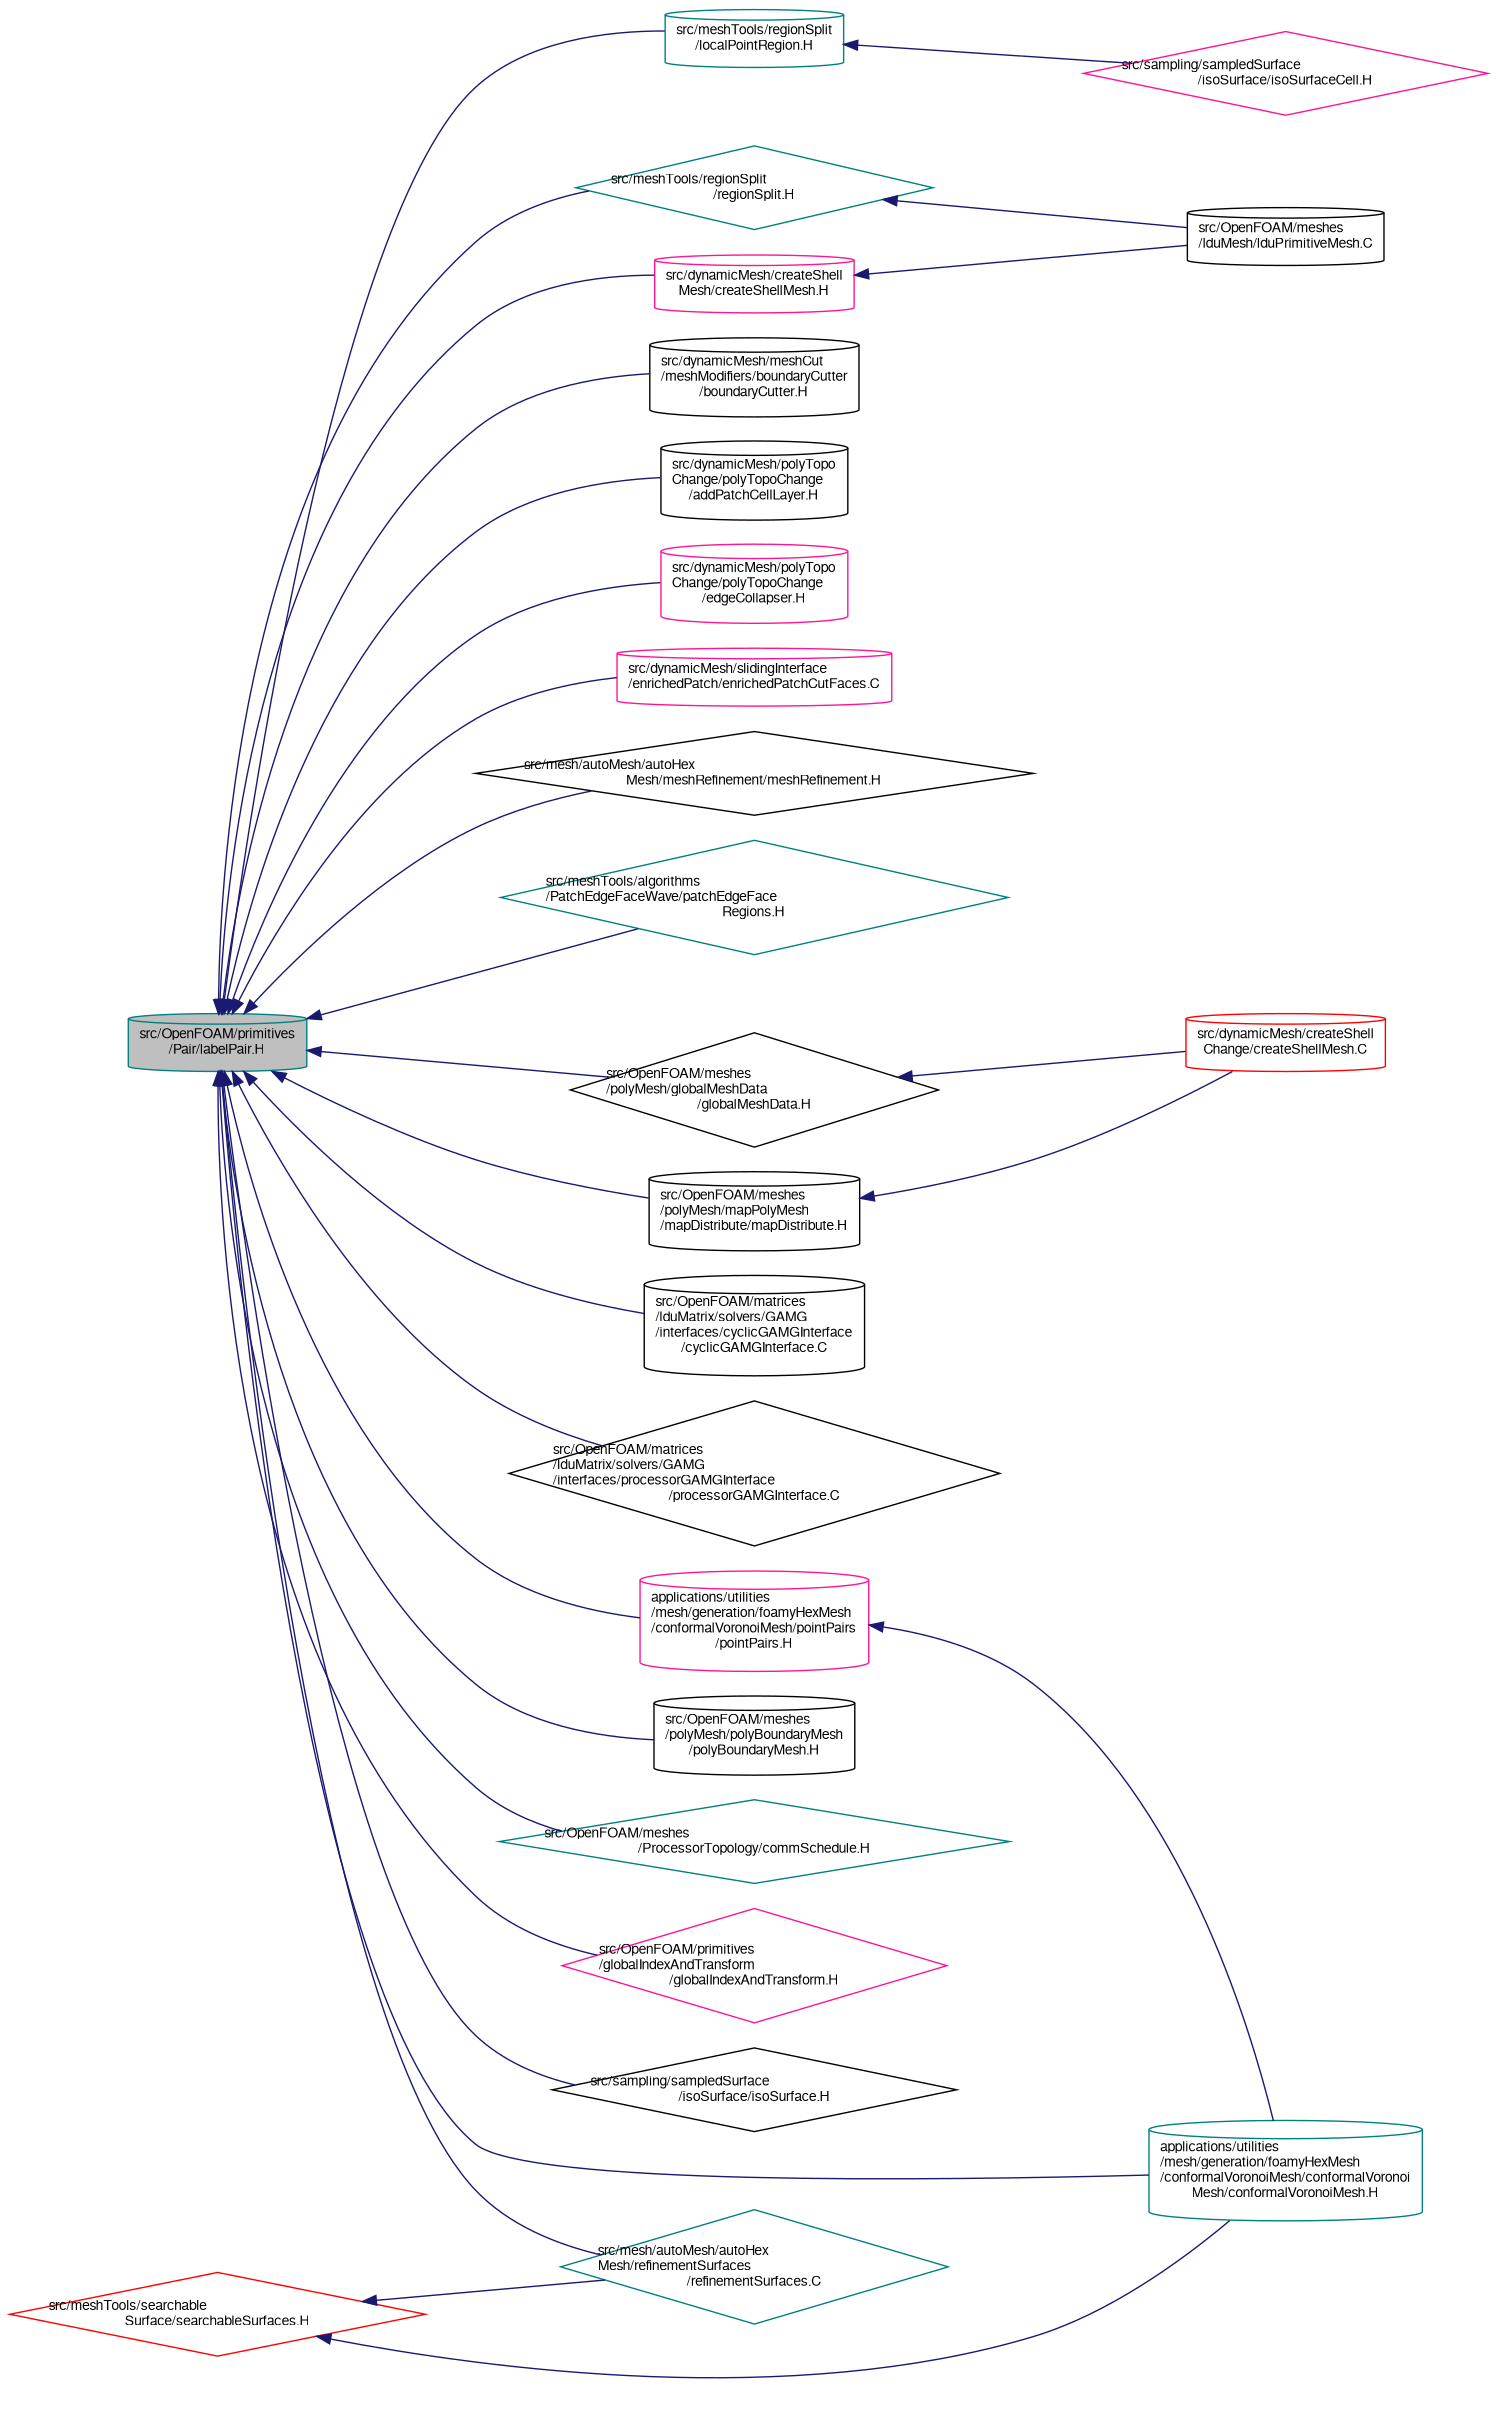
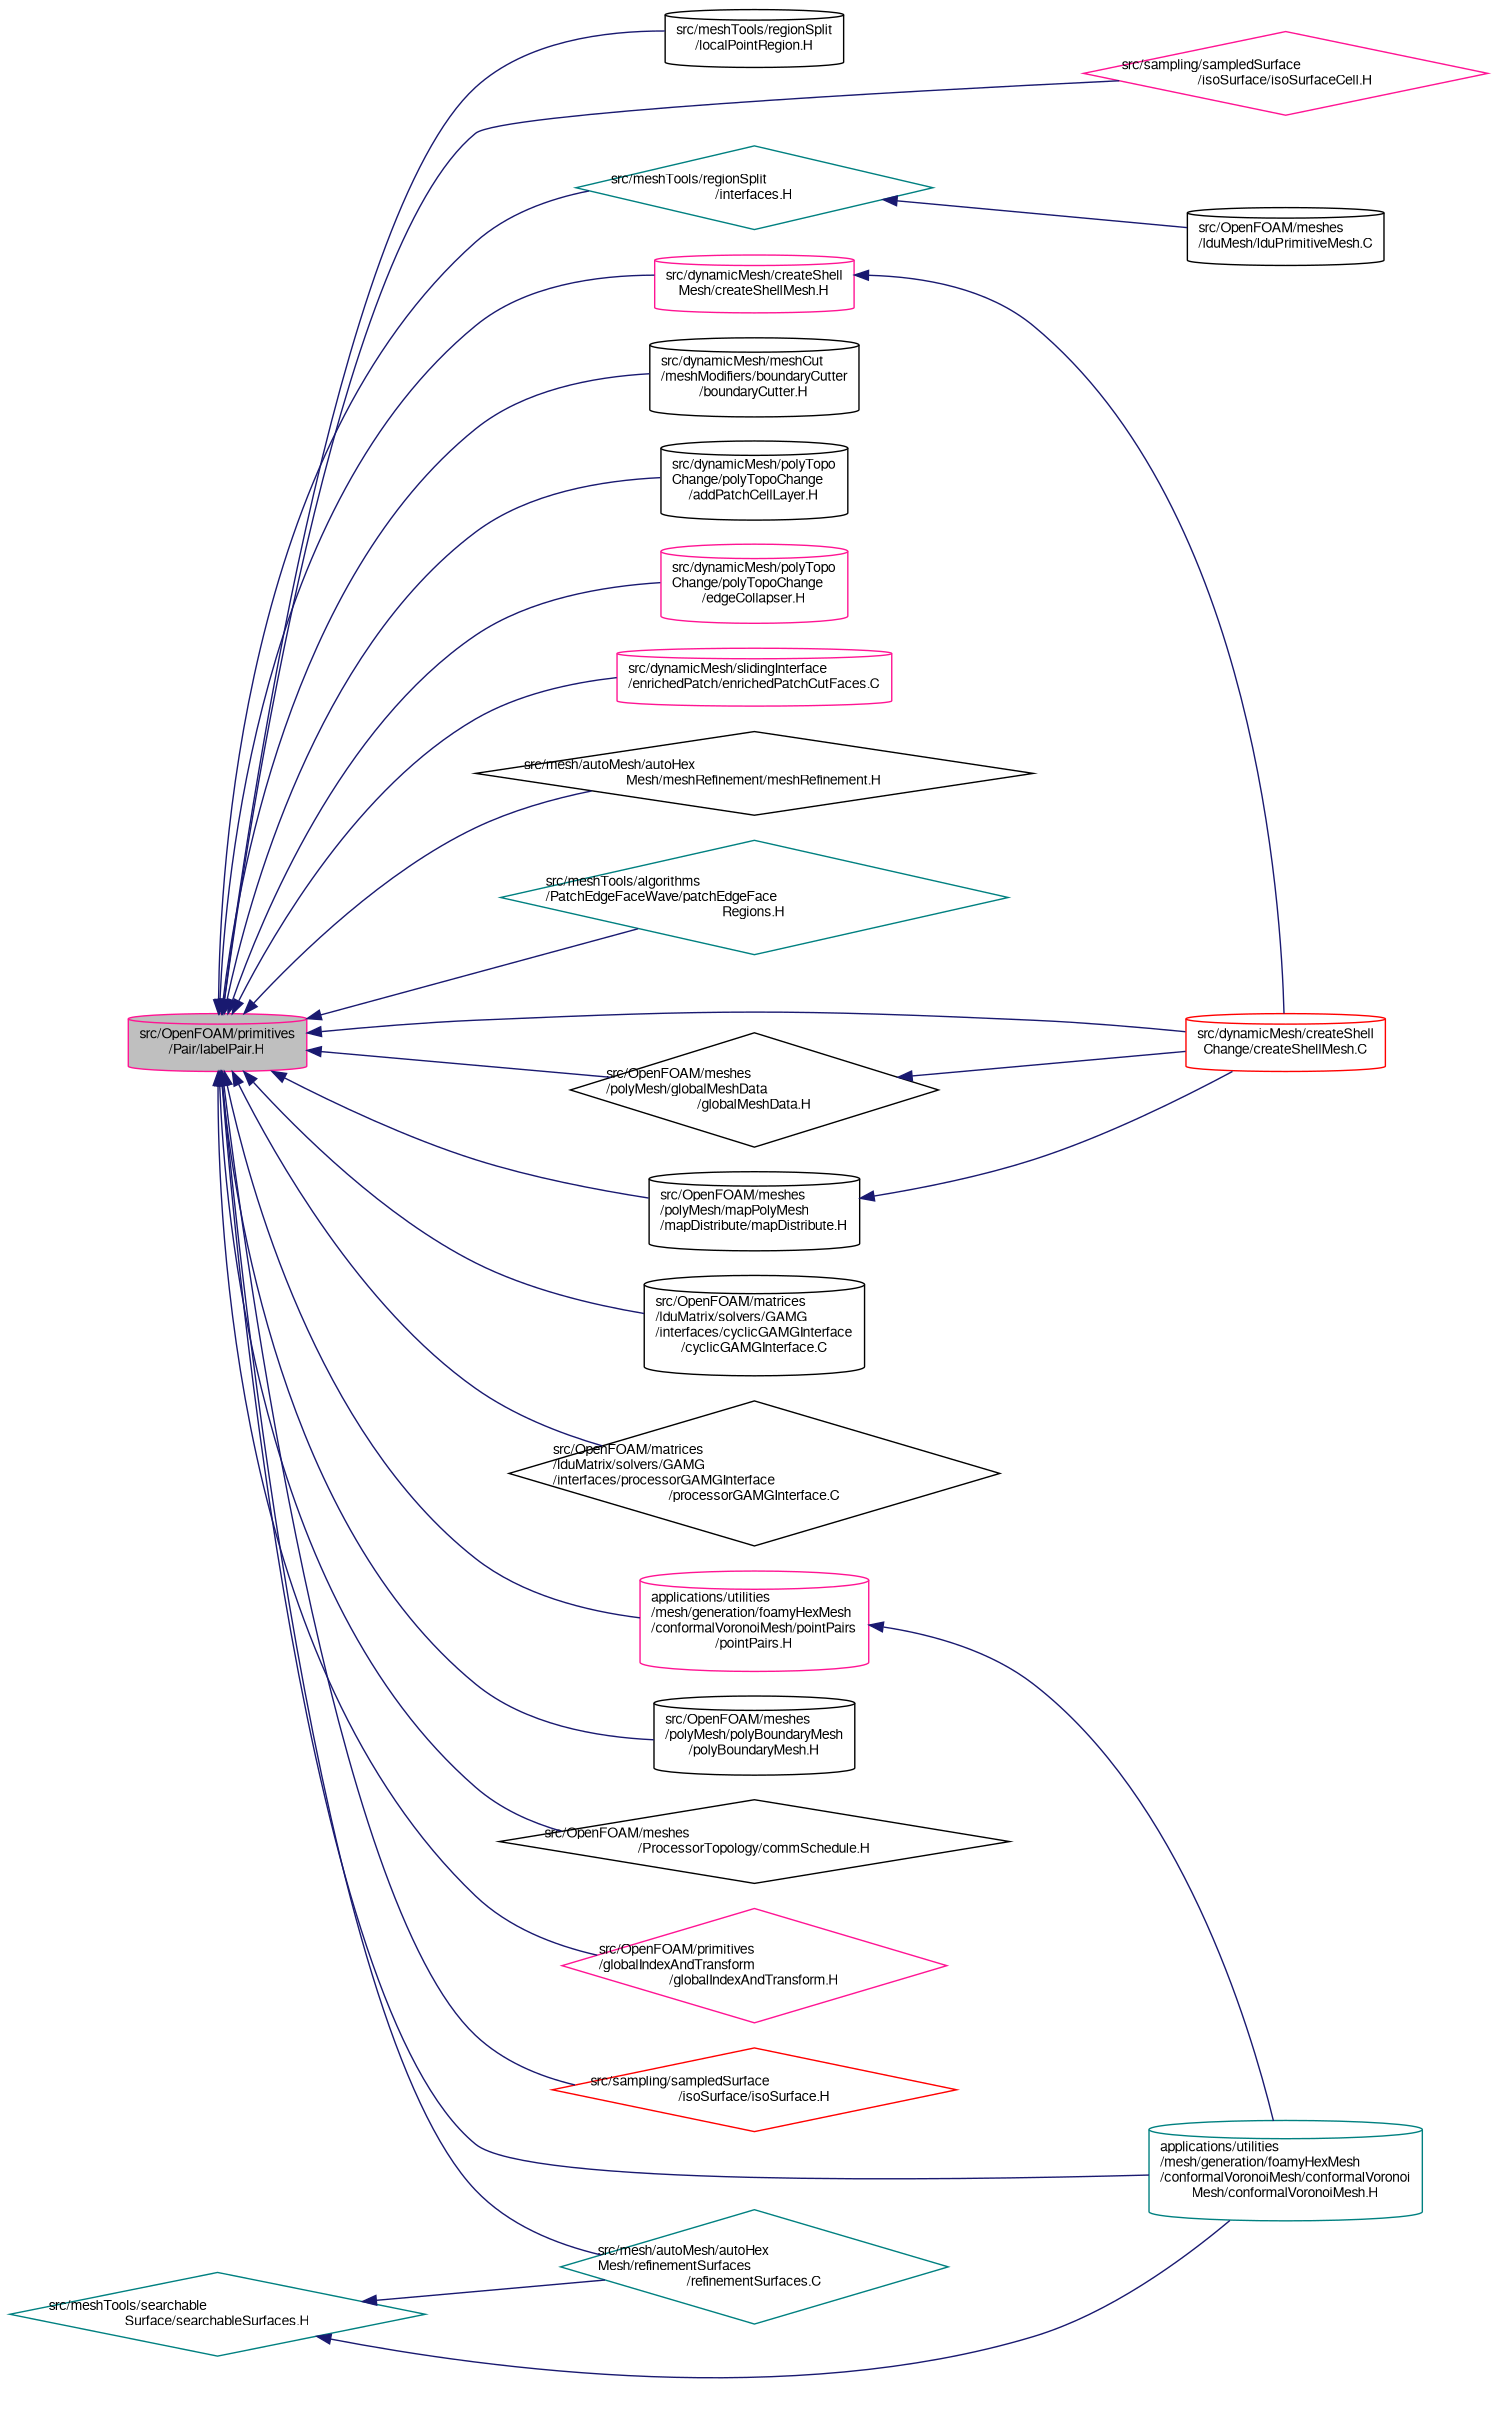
(754, 38) -> (754, 38)
(995, 54) -> (404, 243)
(754, 188) -> (754, 188)
(1028, 260) -> (1195, 561)
none -> (753, 1012)
(218, 1043) -> (218, 1043)
(754, 1842) -> (754, 1842)
(754, 2090) -> (754, 2090)
(218, 2314) -> (218, 2314)
